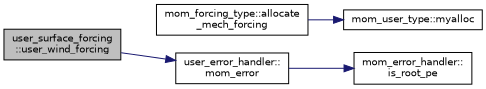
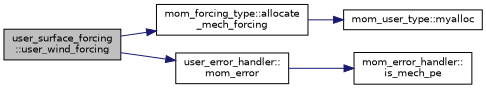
none -> (134, 34)
(413, 68) -> (413, 68)
